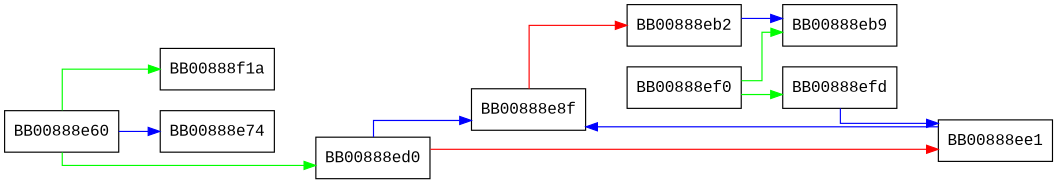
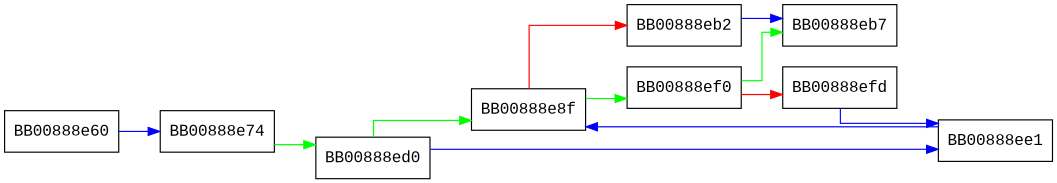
(840, 25) -> (840, 25)
(217, 69) -> none
(756, 95) -> (756, 95)
none -> (600, 99)
(408, 120) -> (408, 120)
(678, 149) -> (678, 149)
(177, 165) -> (289, 145)
